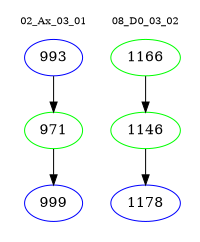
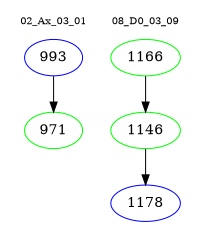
(146, 22) -> (146, 22)
(54, 203) -> none
